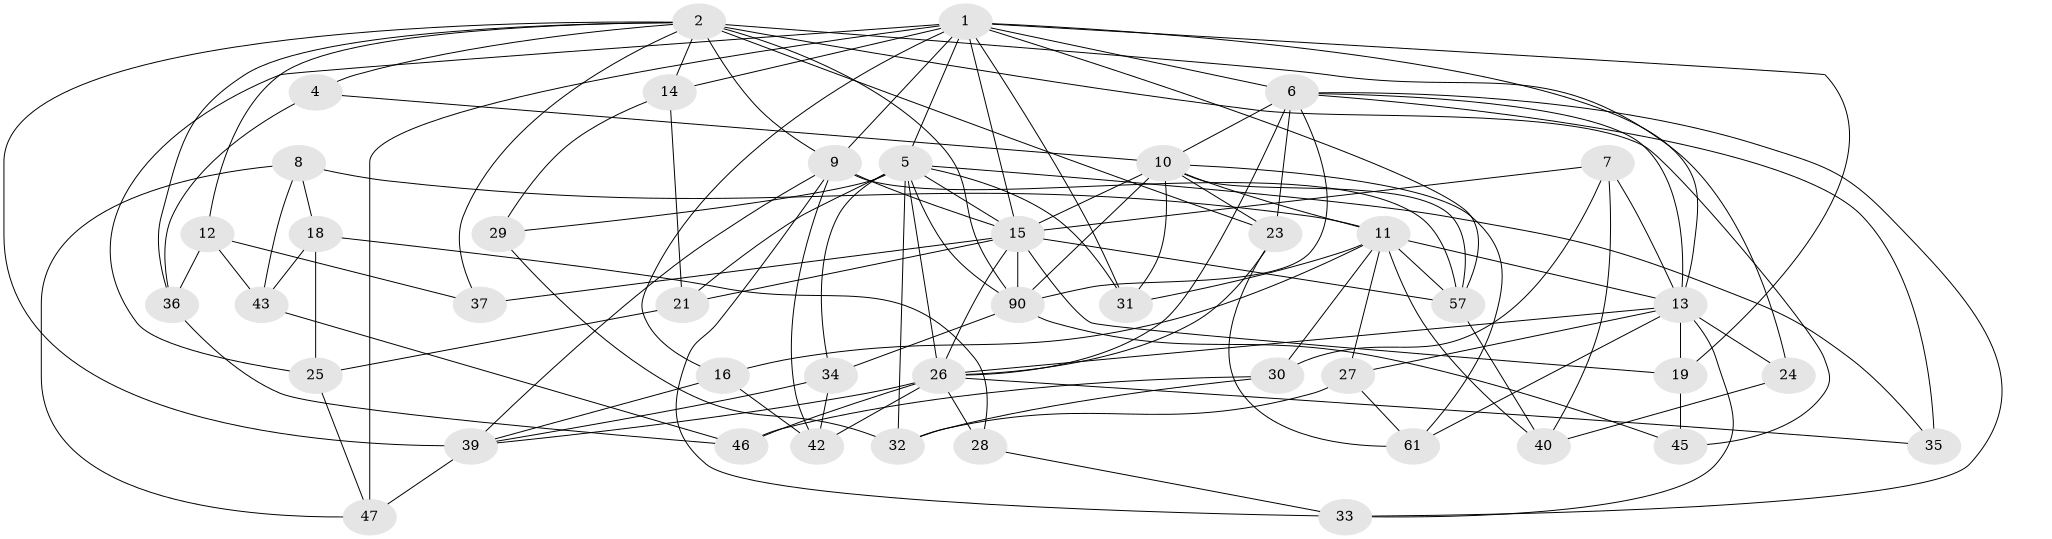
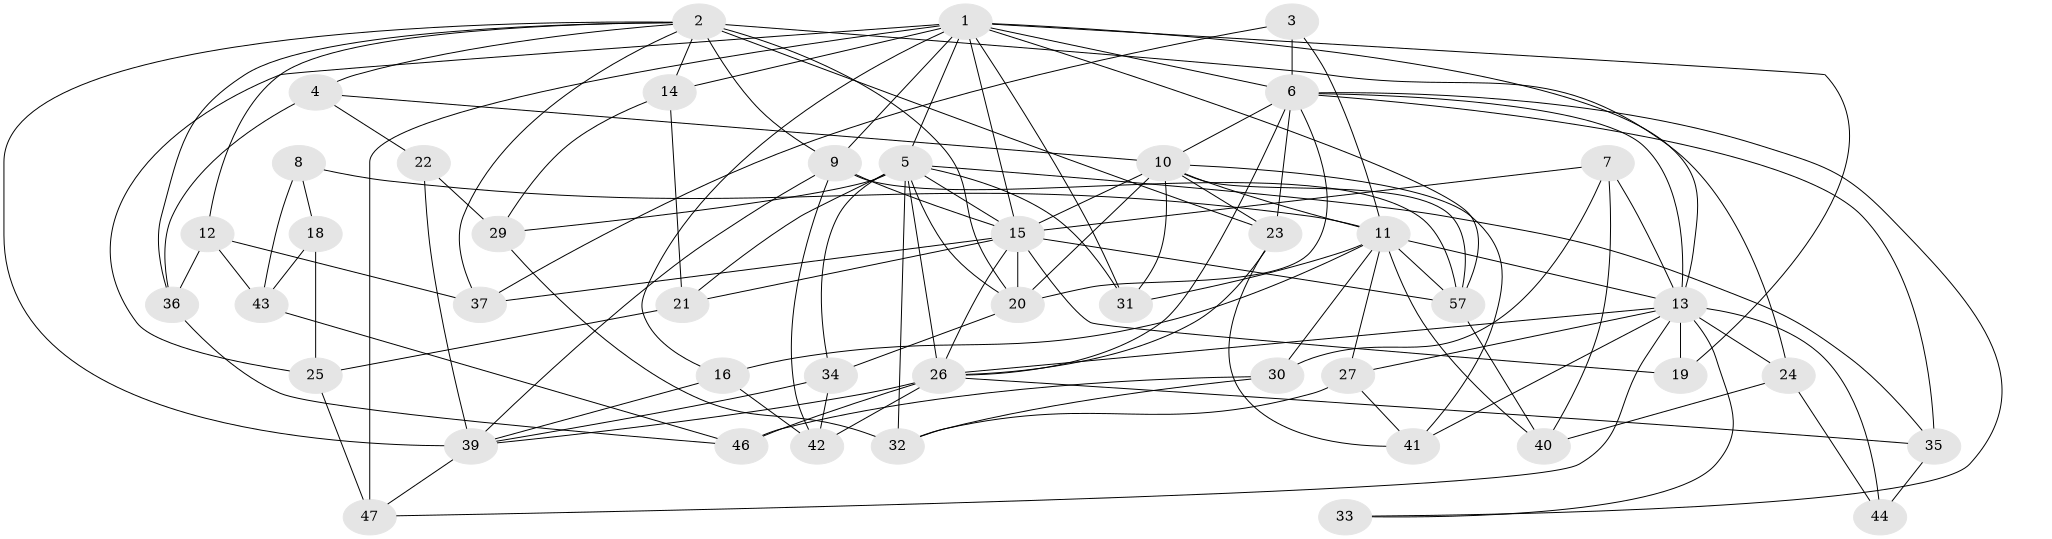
none -> (1292, 22)
none -> (424, 163)
(1018, 305) -> (1018, 305)
(41, 377) -> (1075, 499)
(980, 446) -> none
(1413, 446) -> (1413, 446)
(1681, 446) -> none
(840, 492) -> none
none -> (1880, 517)
